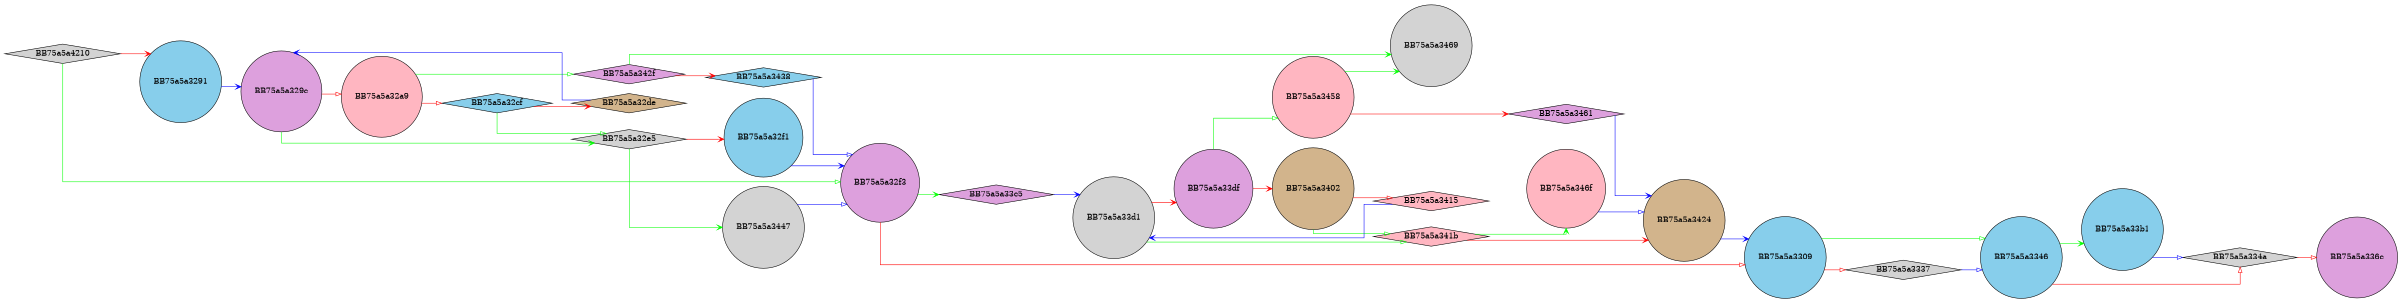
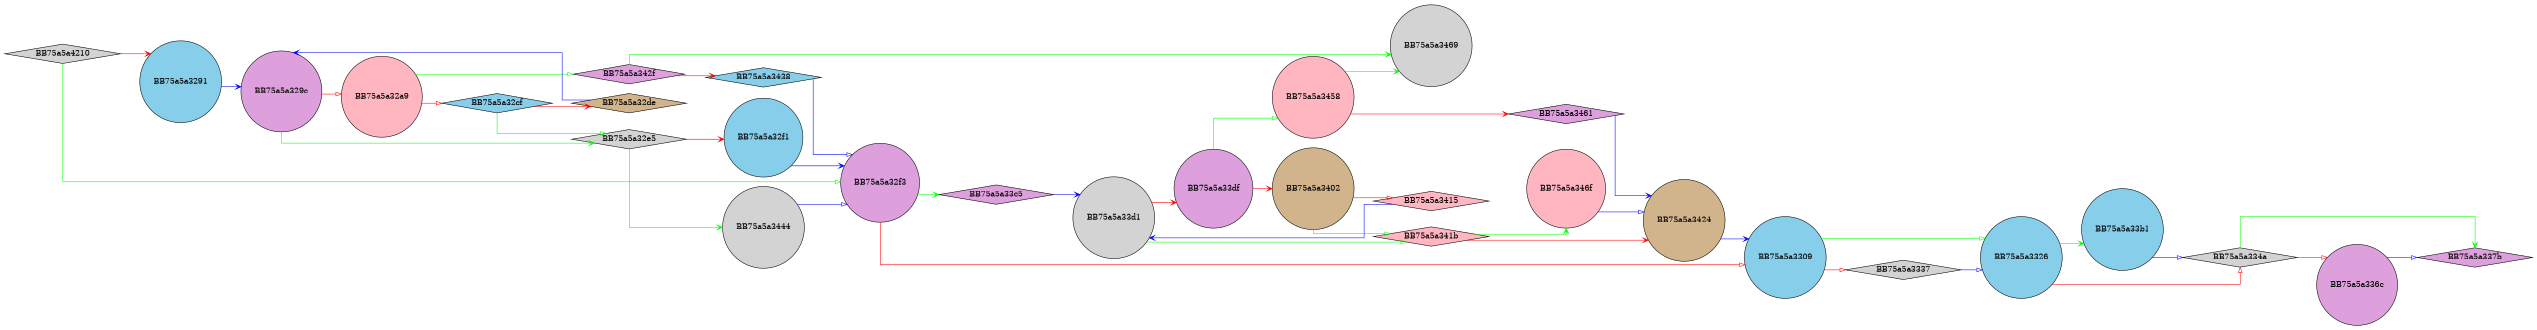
(763, 227) -> (763, 227)
(2021, 257) -> (2021, 257)
none -> (2475, 257)
